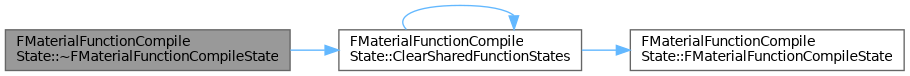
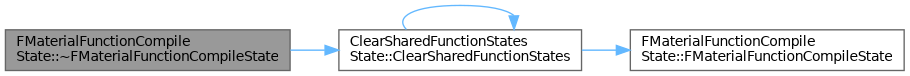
(460, 50) -> (460, 50)
